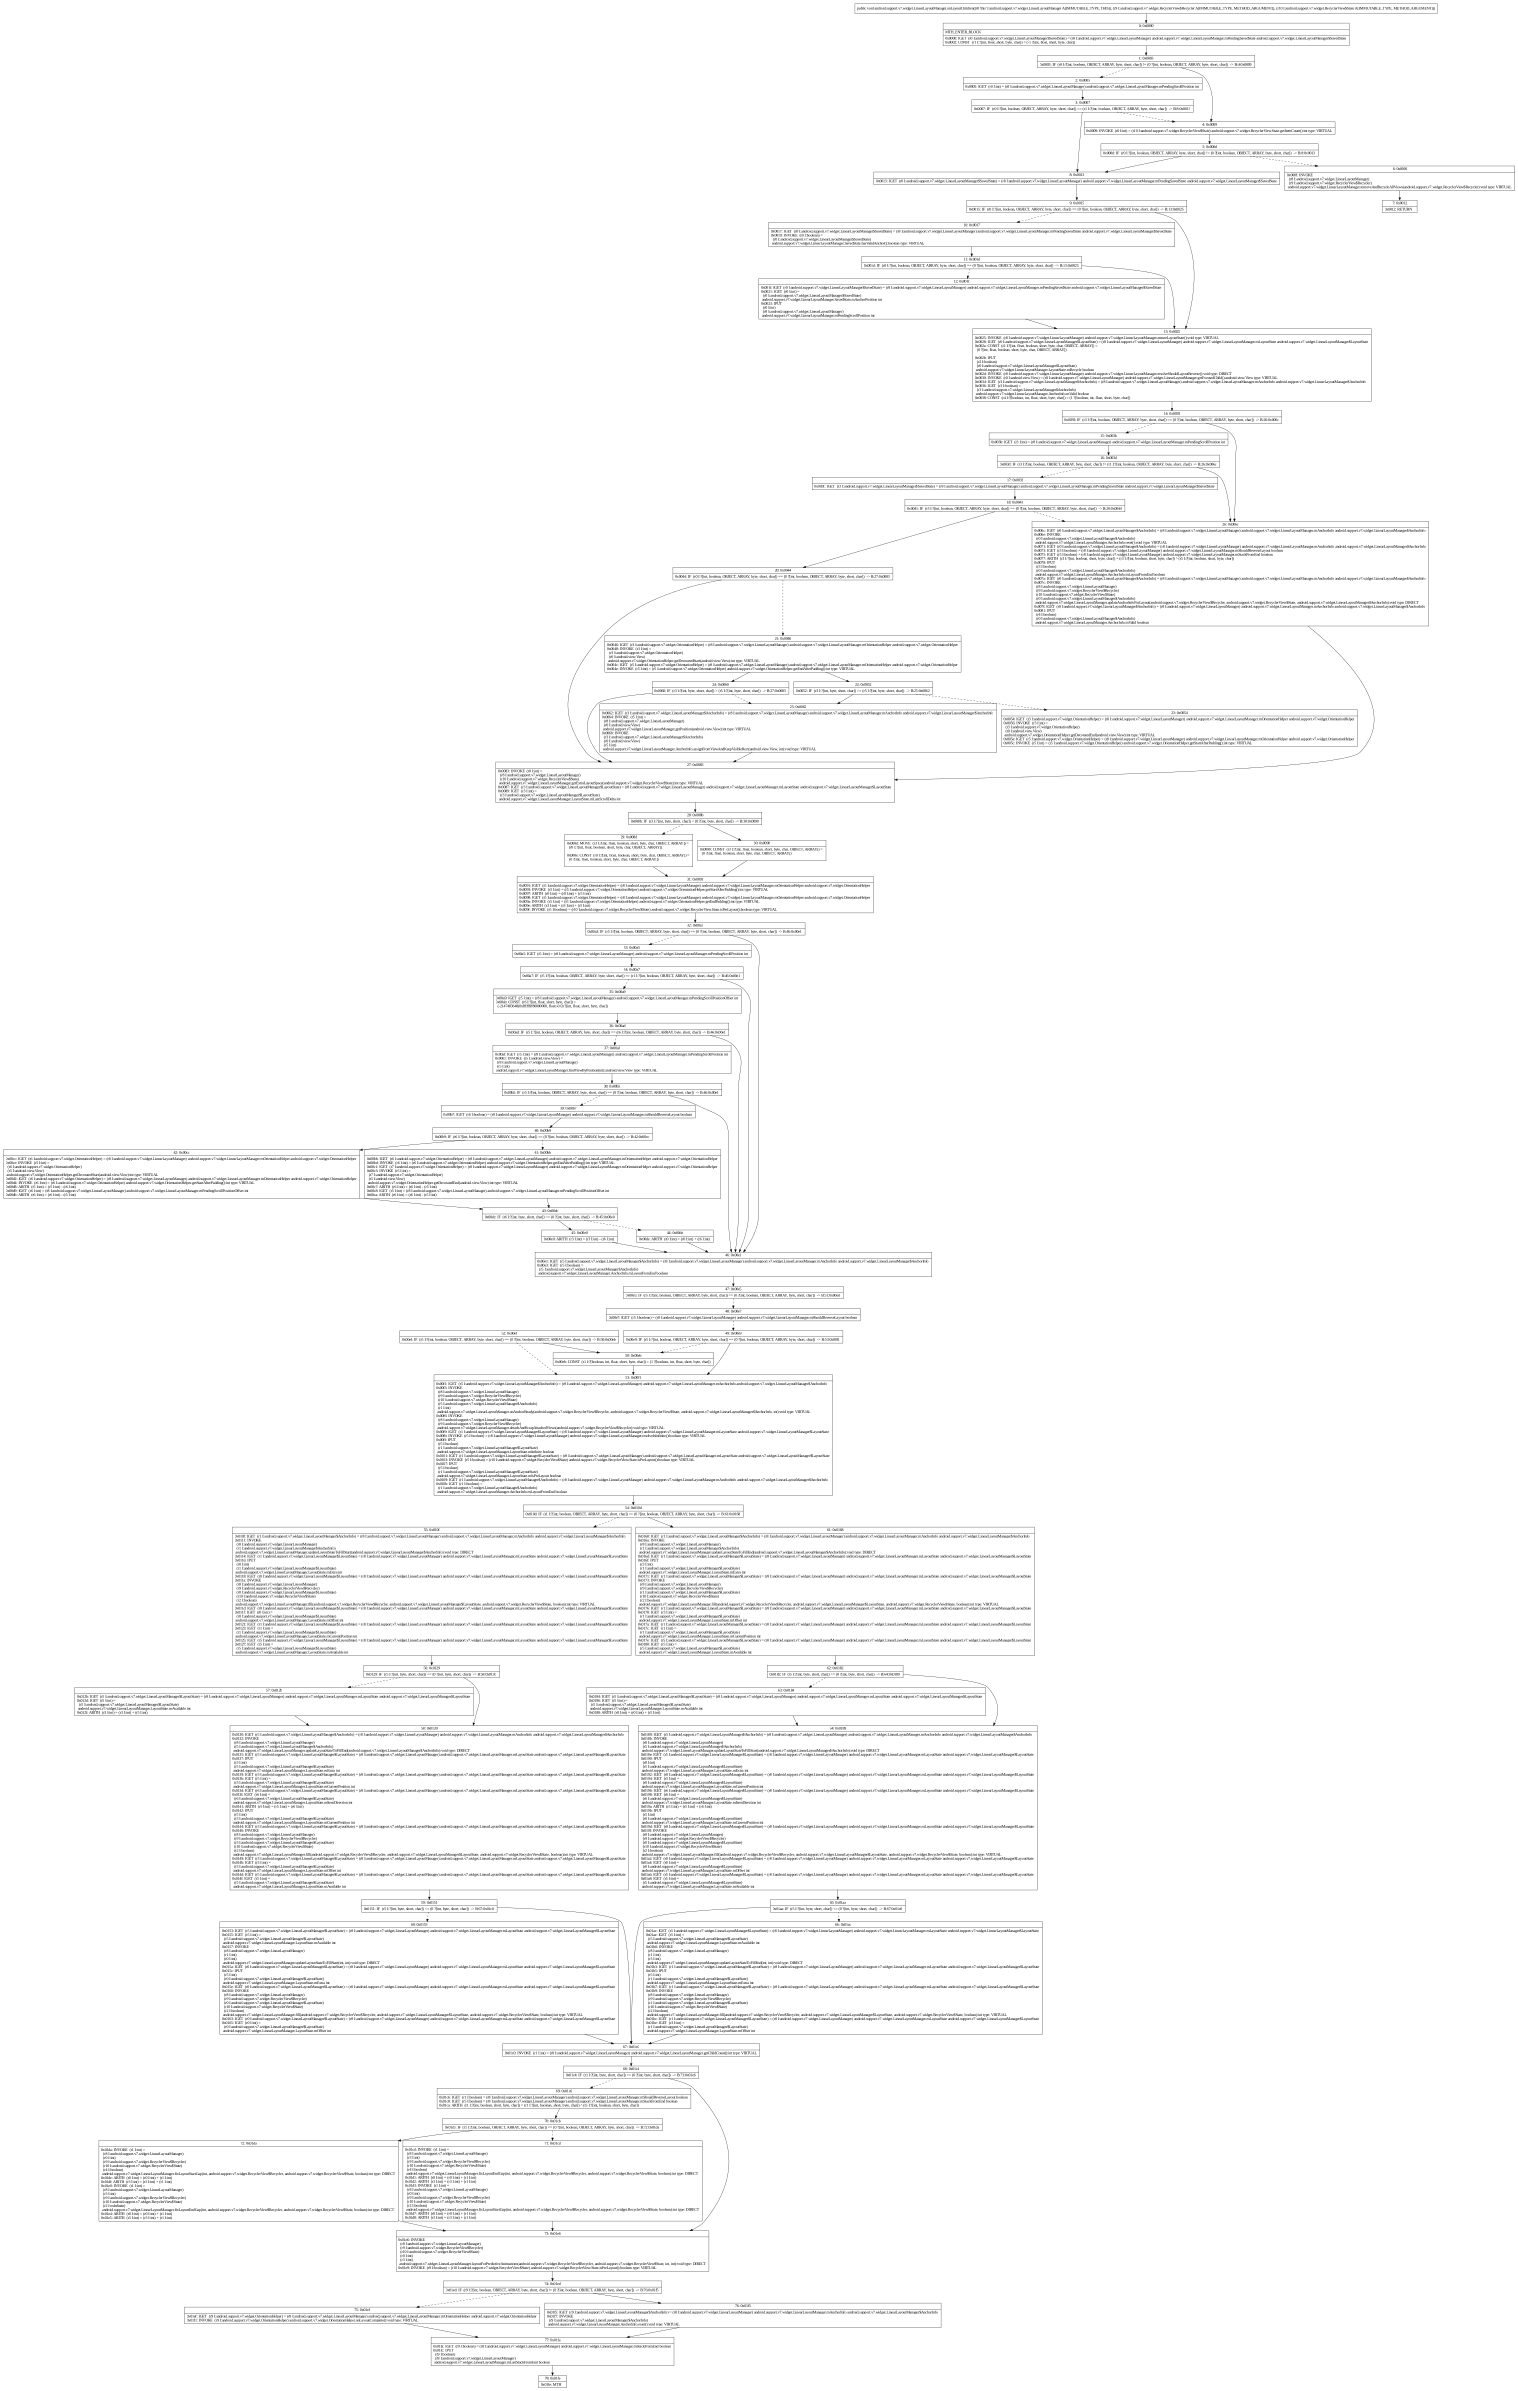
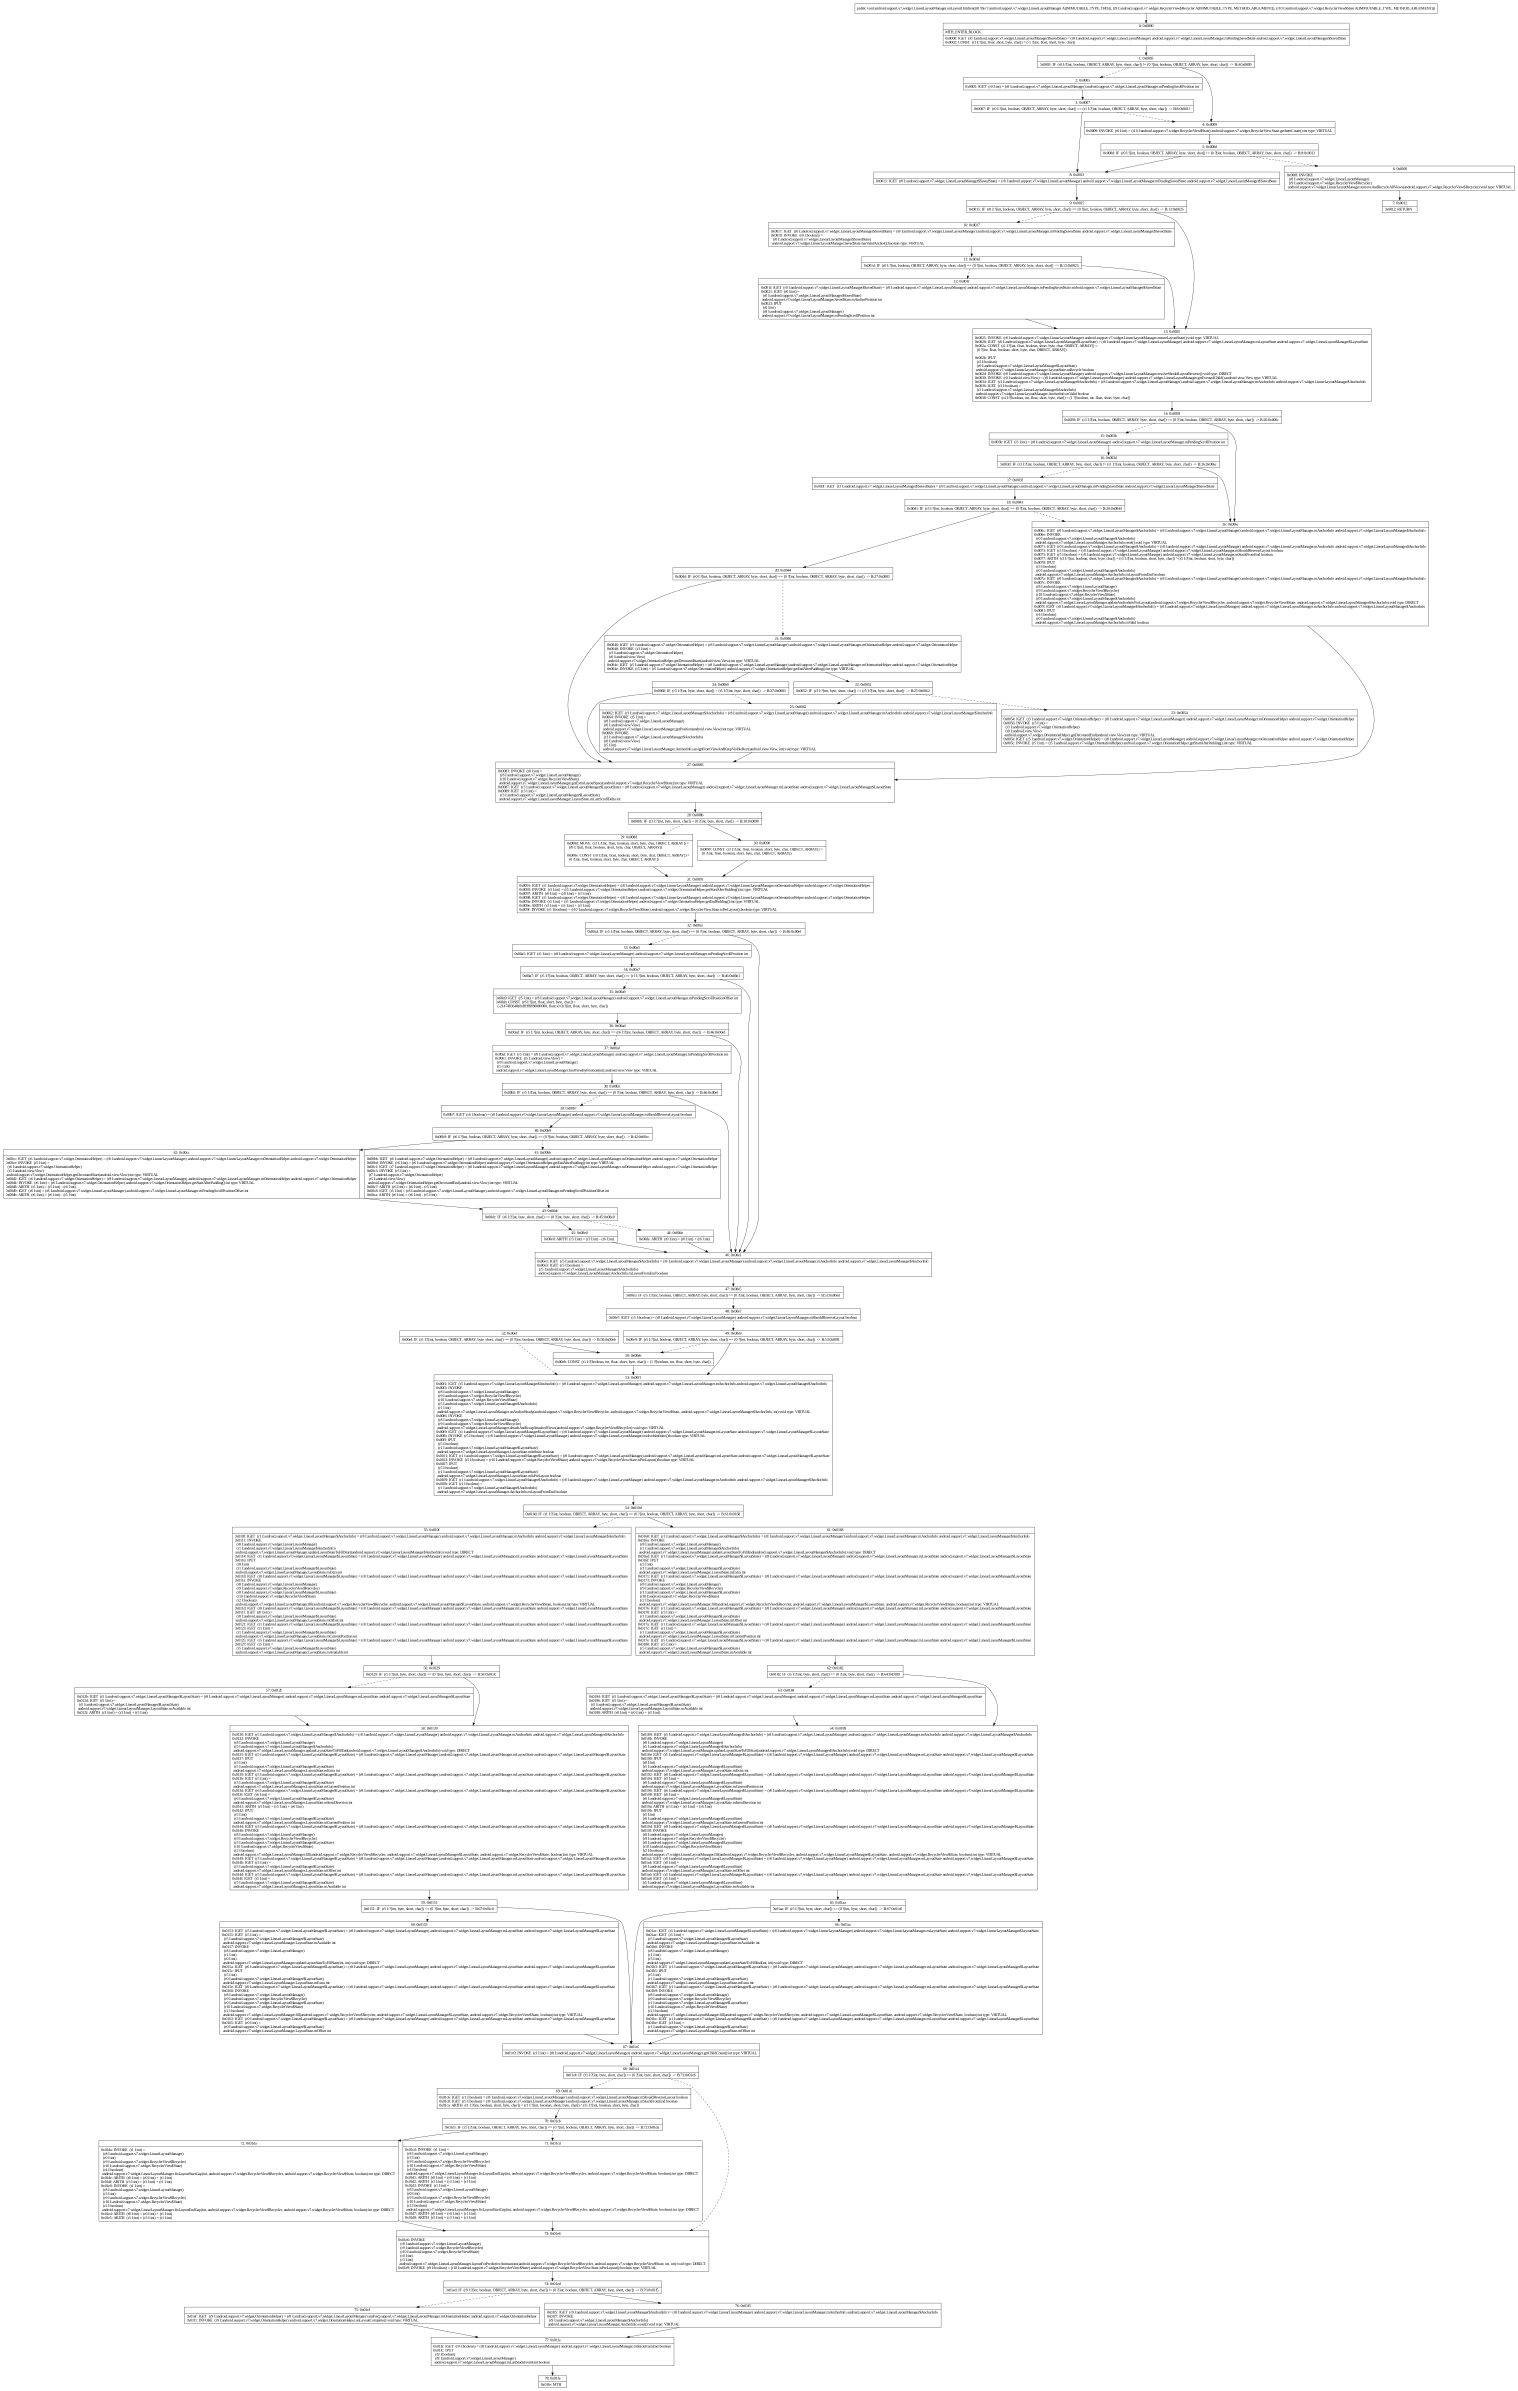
(727, 2147) -> (727, 2147)
(113, 2206) -> (112, 2206)
